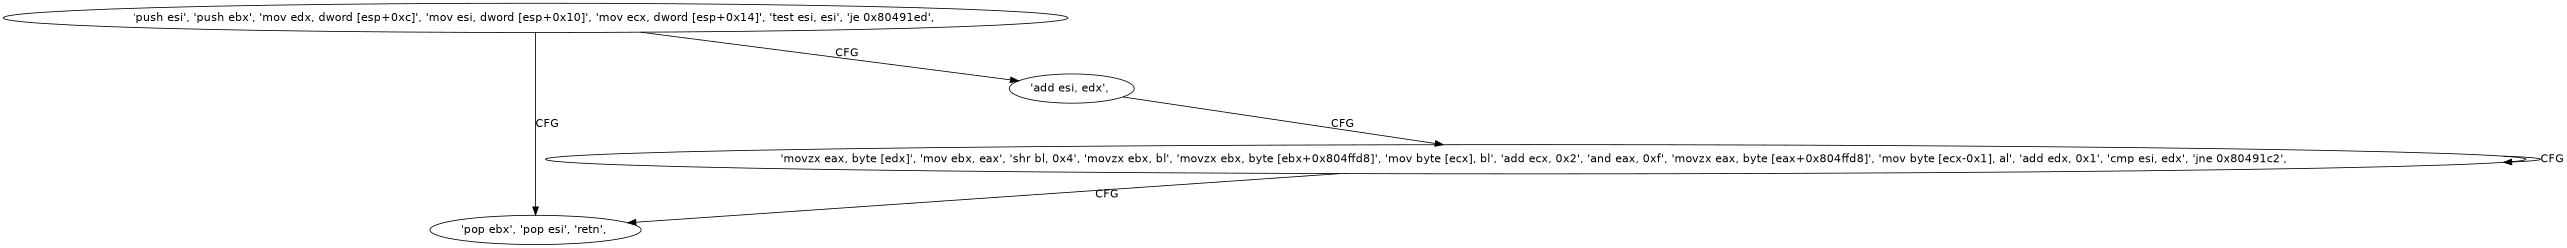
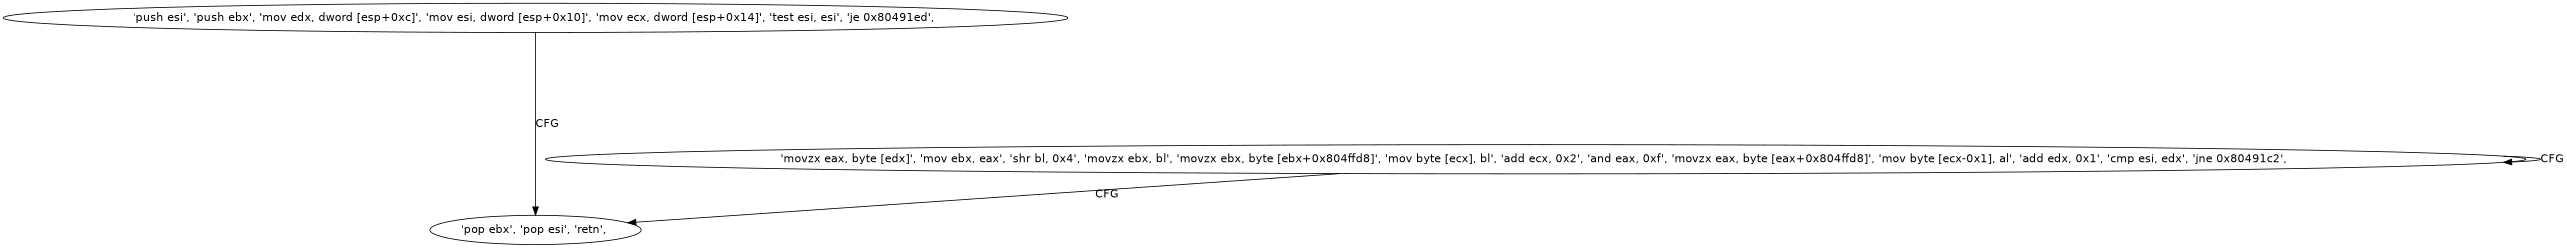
(1072, 89) -> none
